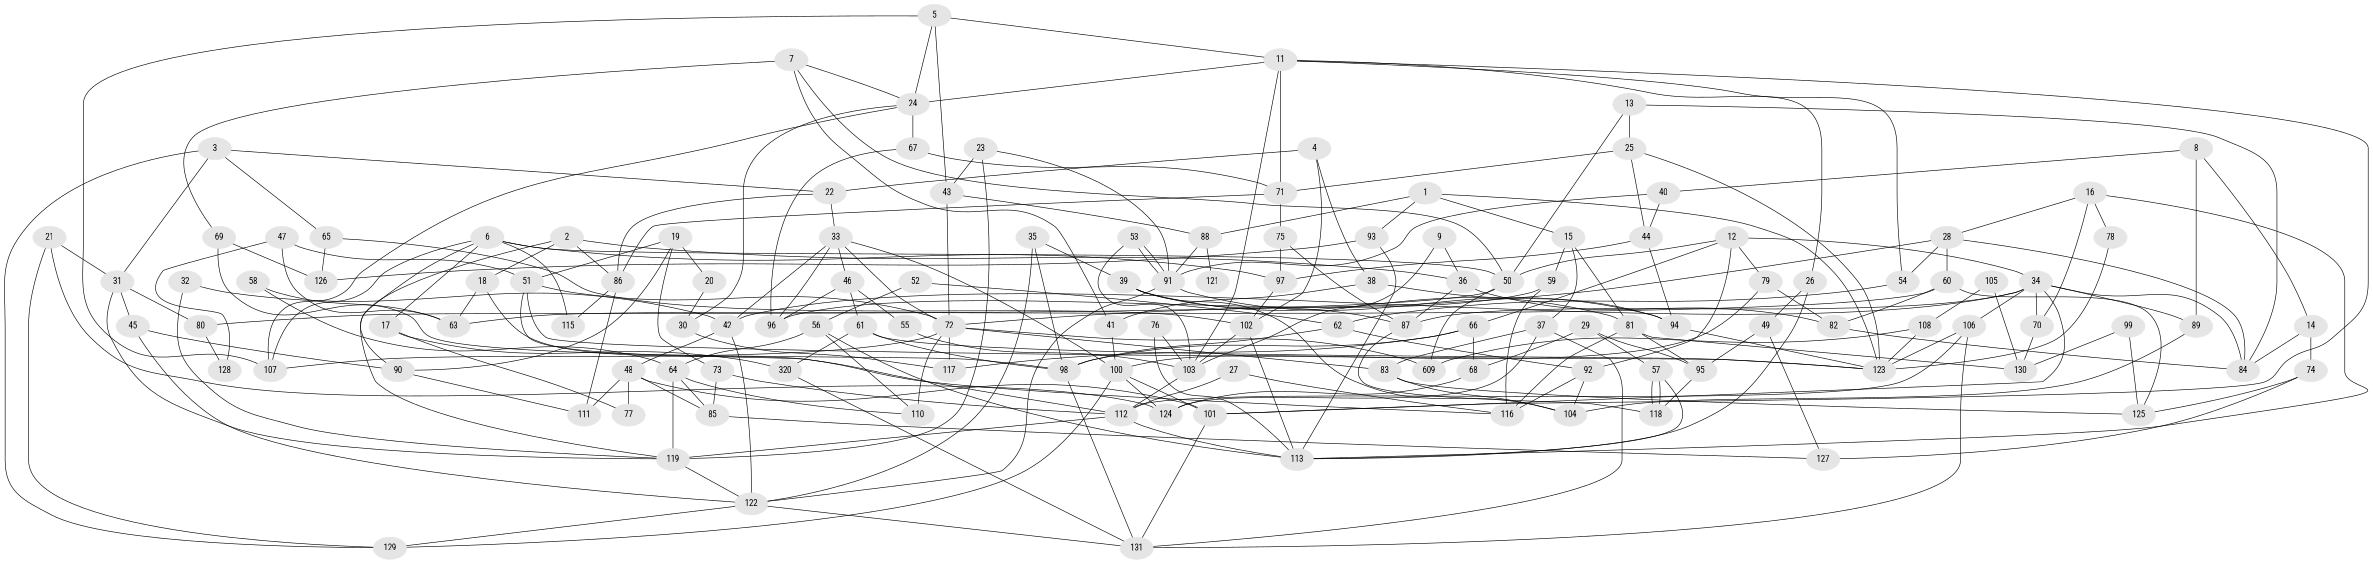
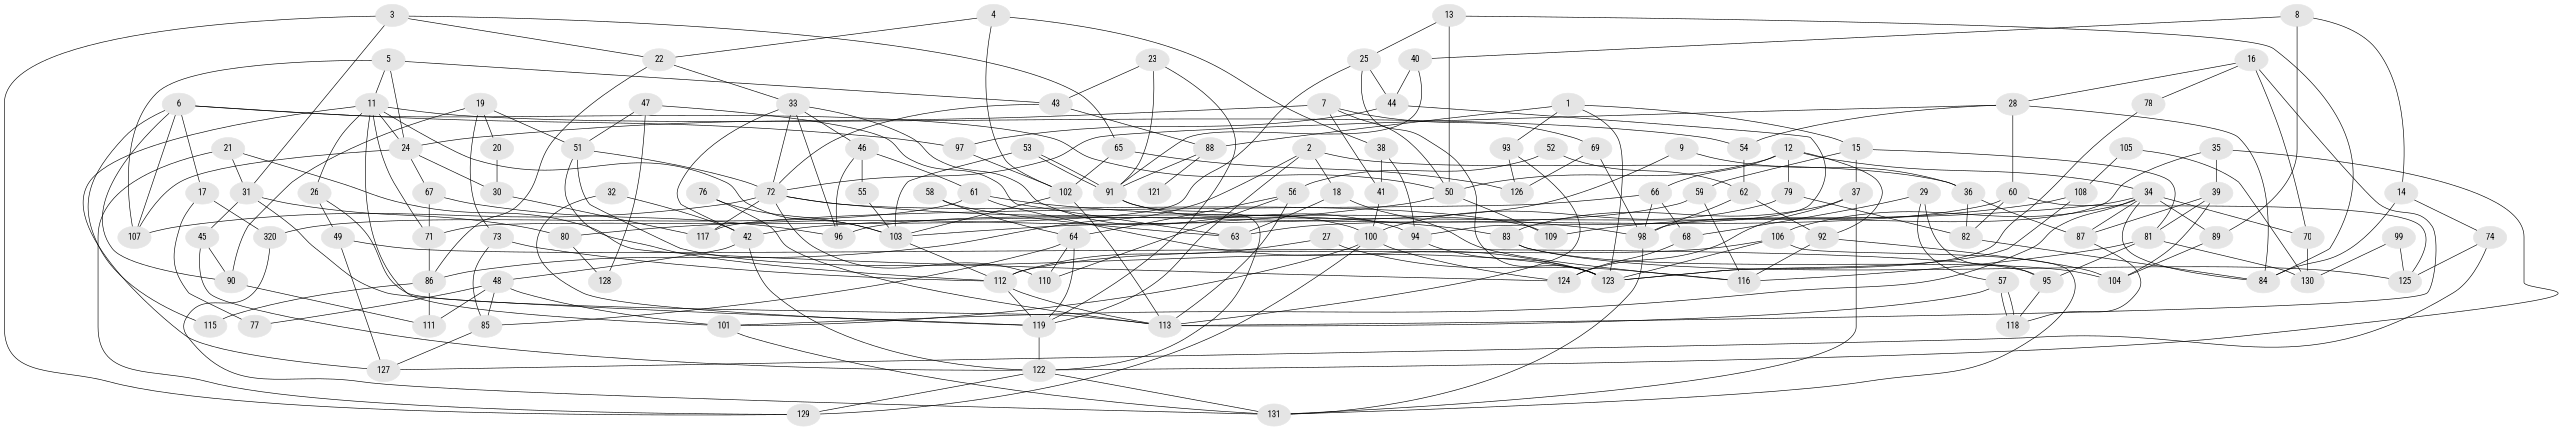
none -> (85, 198)
(1280, 237) -> none
(1429, 371) -> (1551, 237)
